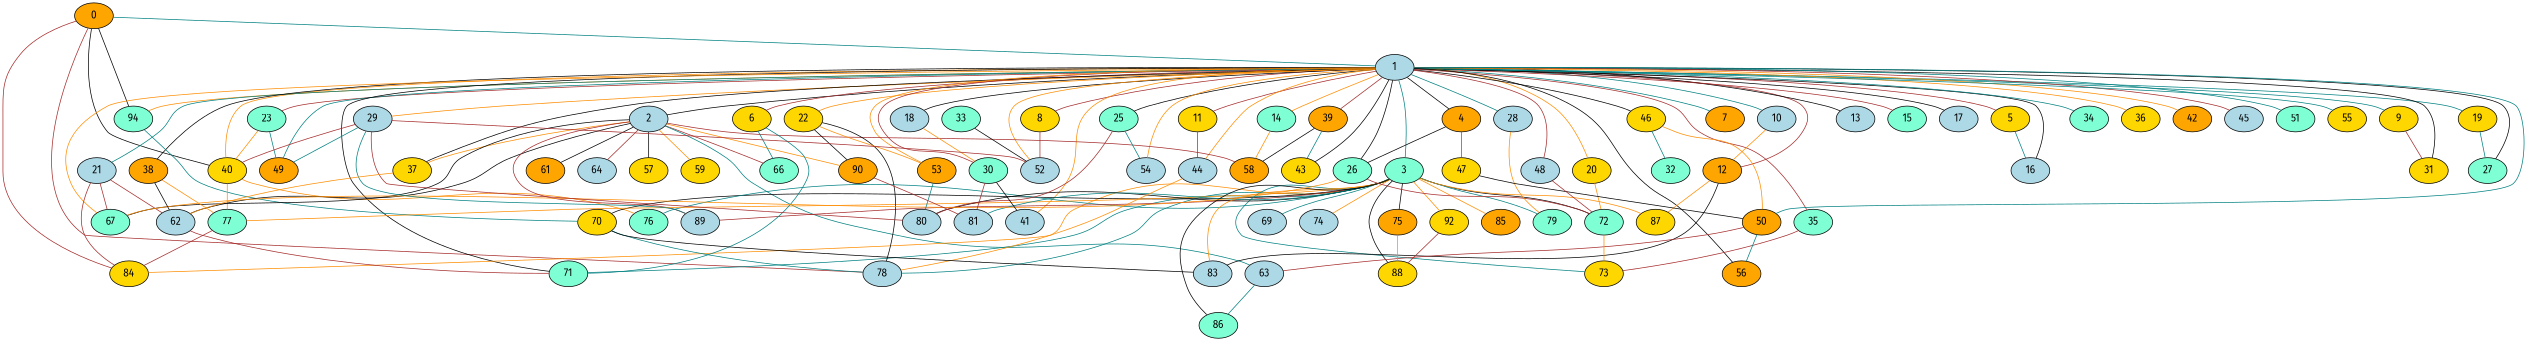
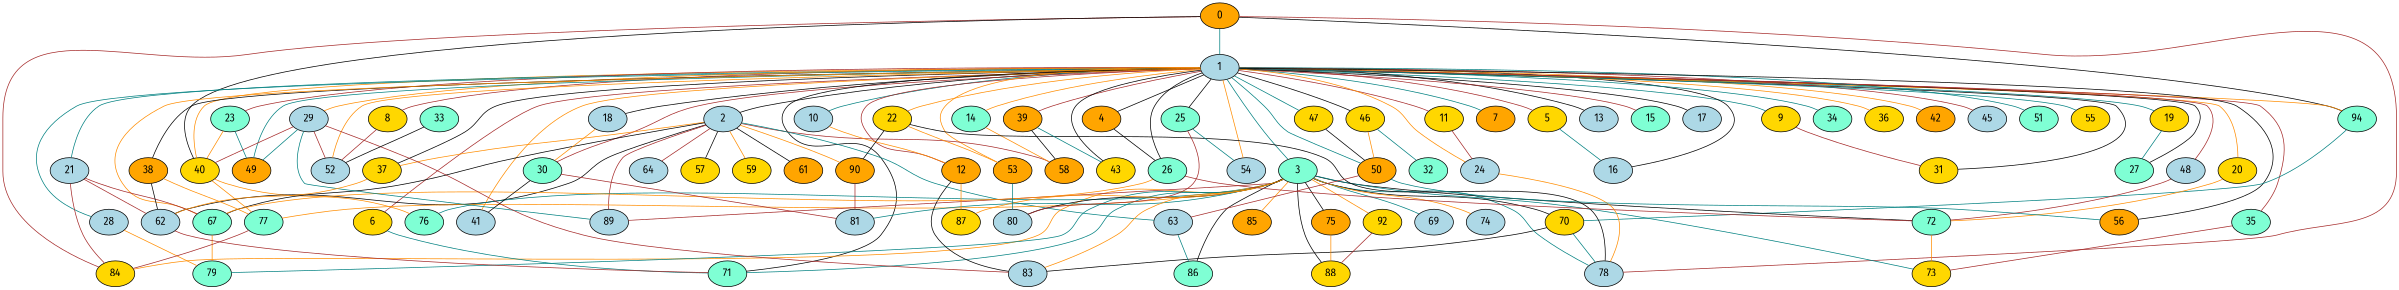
(1461, 145) -> (1267, 93)
(779, 171) -> none
(1198, 171) -> (1480, 171)
(760, 211) -> (656, 247)
none -> (212, 249)
